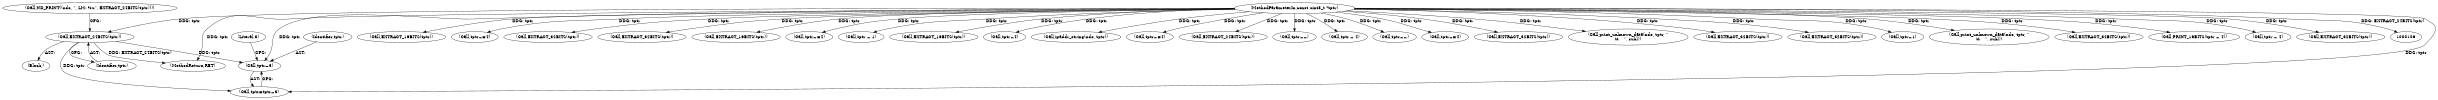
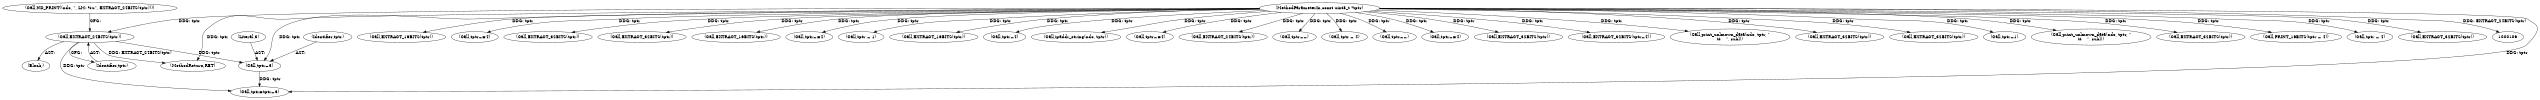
none -> (1616, 37)
(262, 53) -> (261, 53)
(256, 79) -> (270, 79)
(262, 81) -> none
